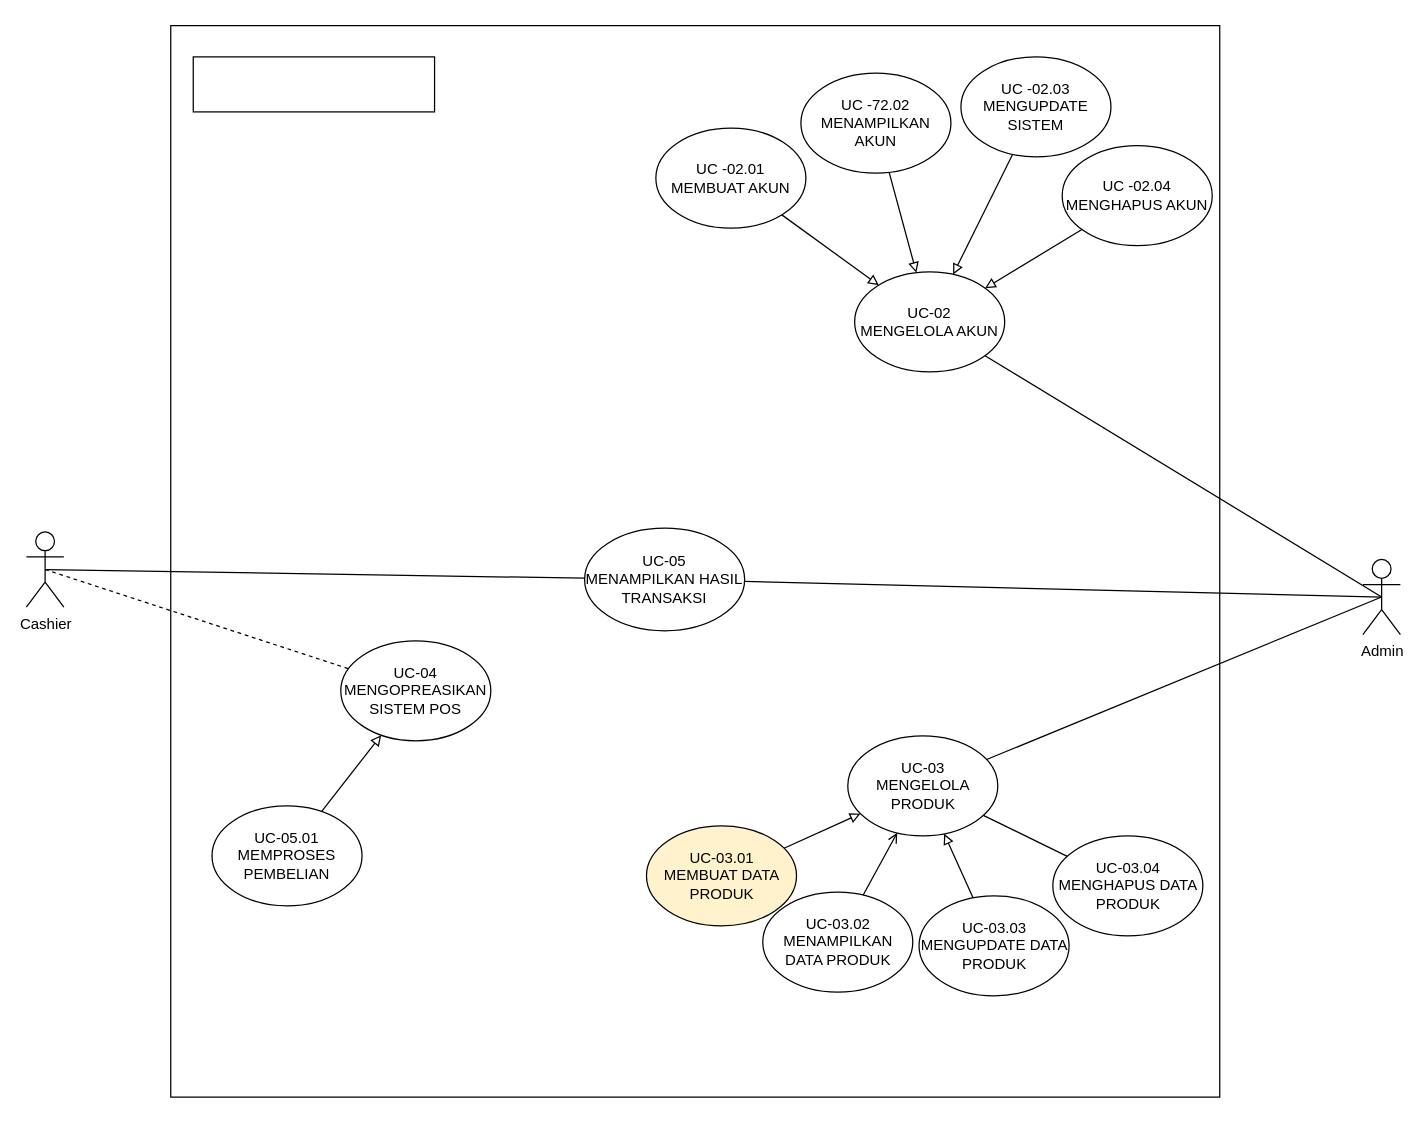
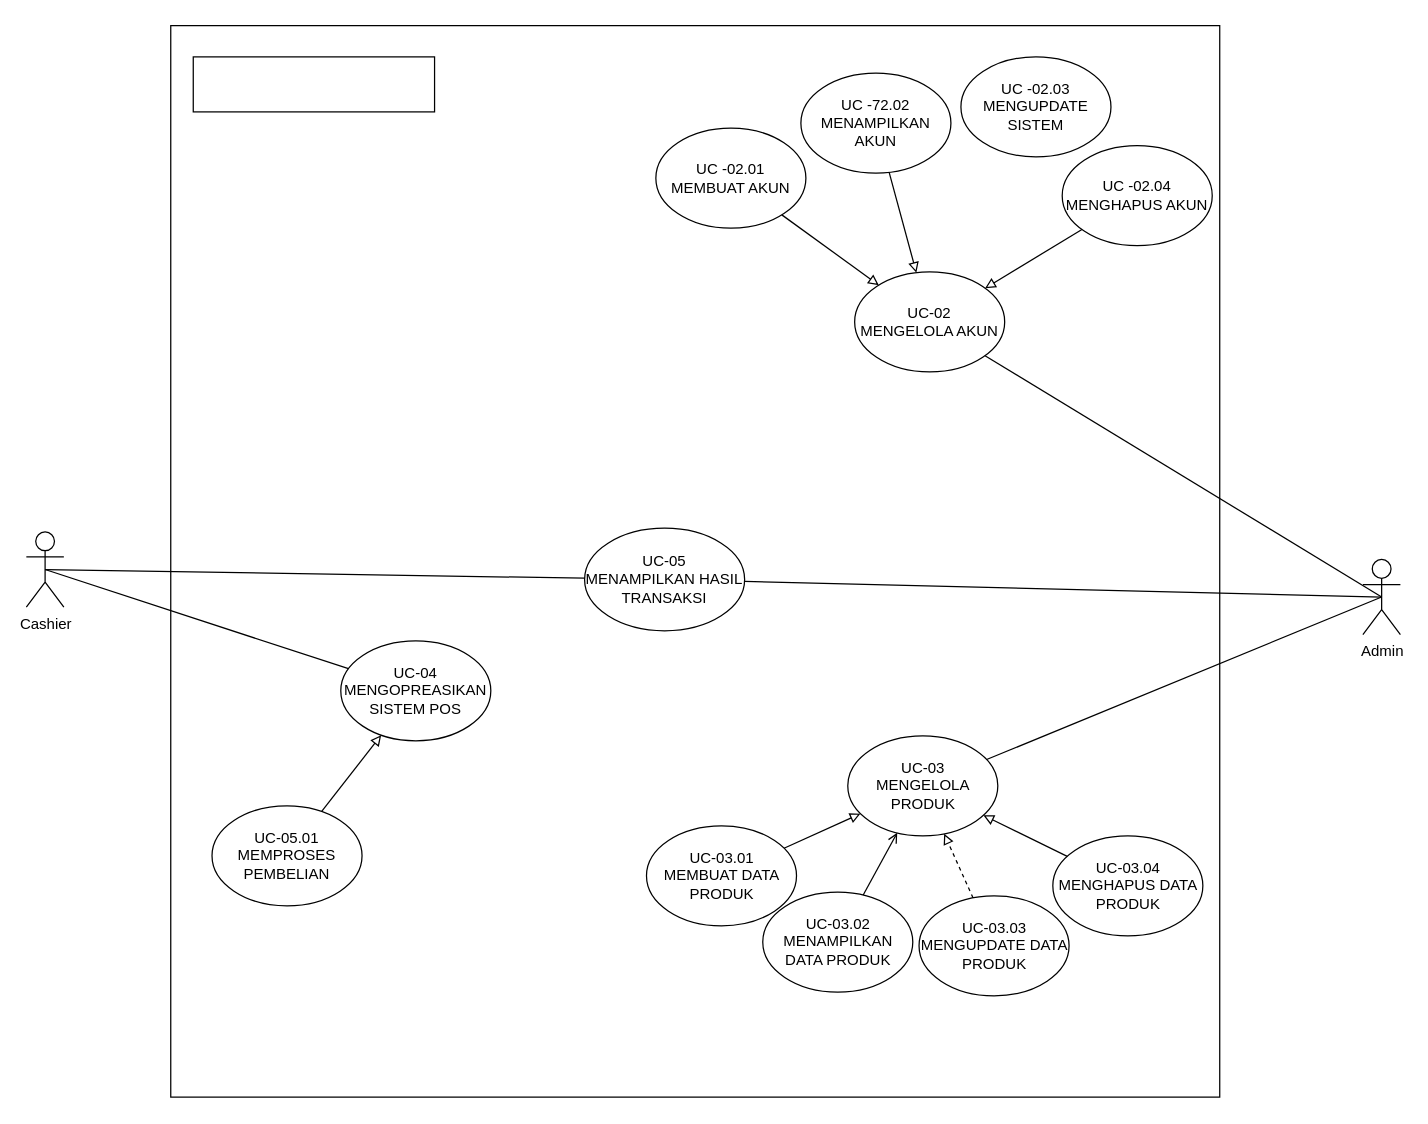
(985, 209) -> none
(200, 620) -> (200, 620)
(988, 818) -> (993, 820)
(960, 869) -> (960, 869)
(721, 876) -> (721, 876)
